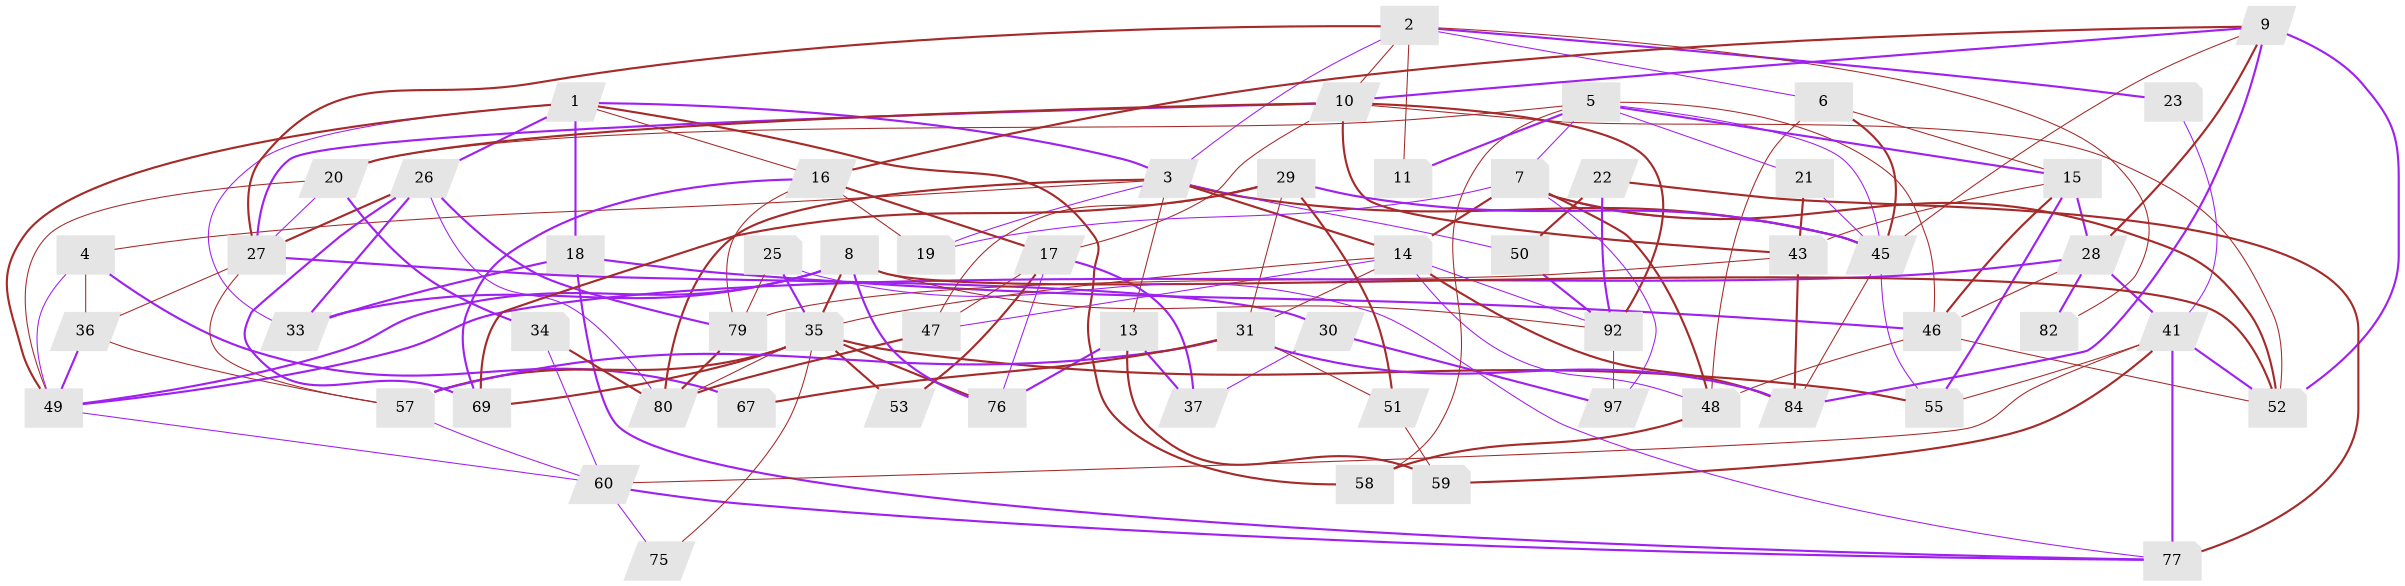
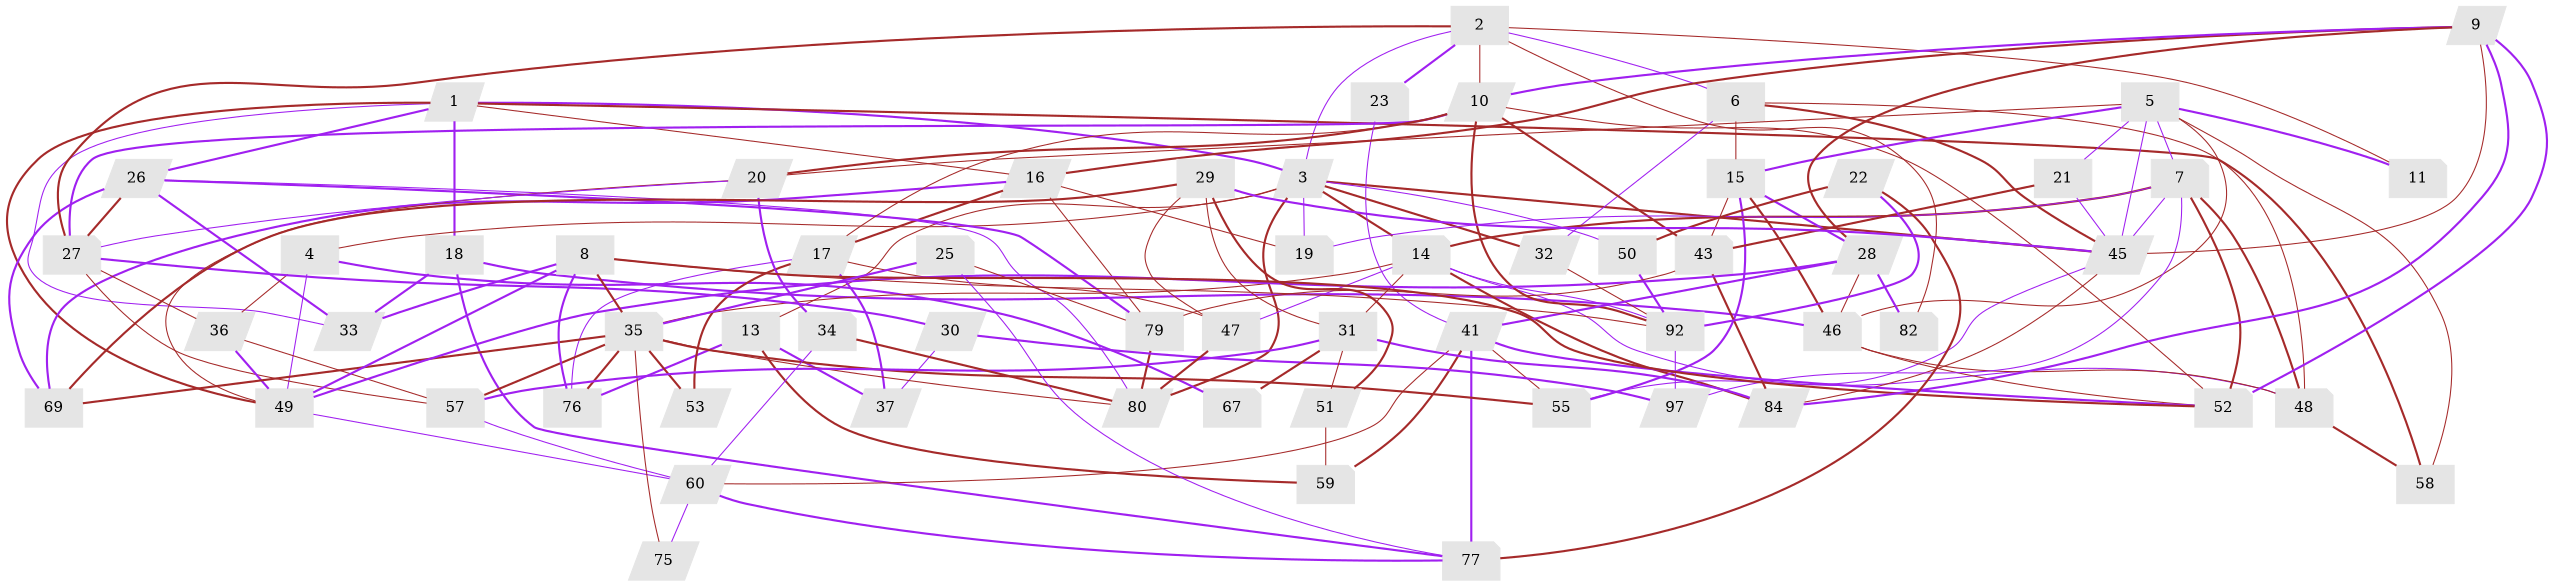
none -> (1545, 255)
